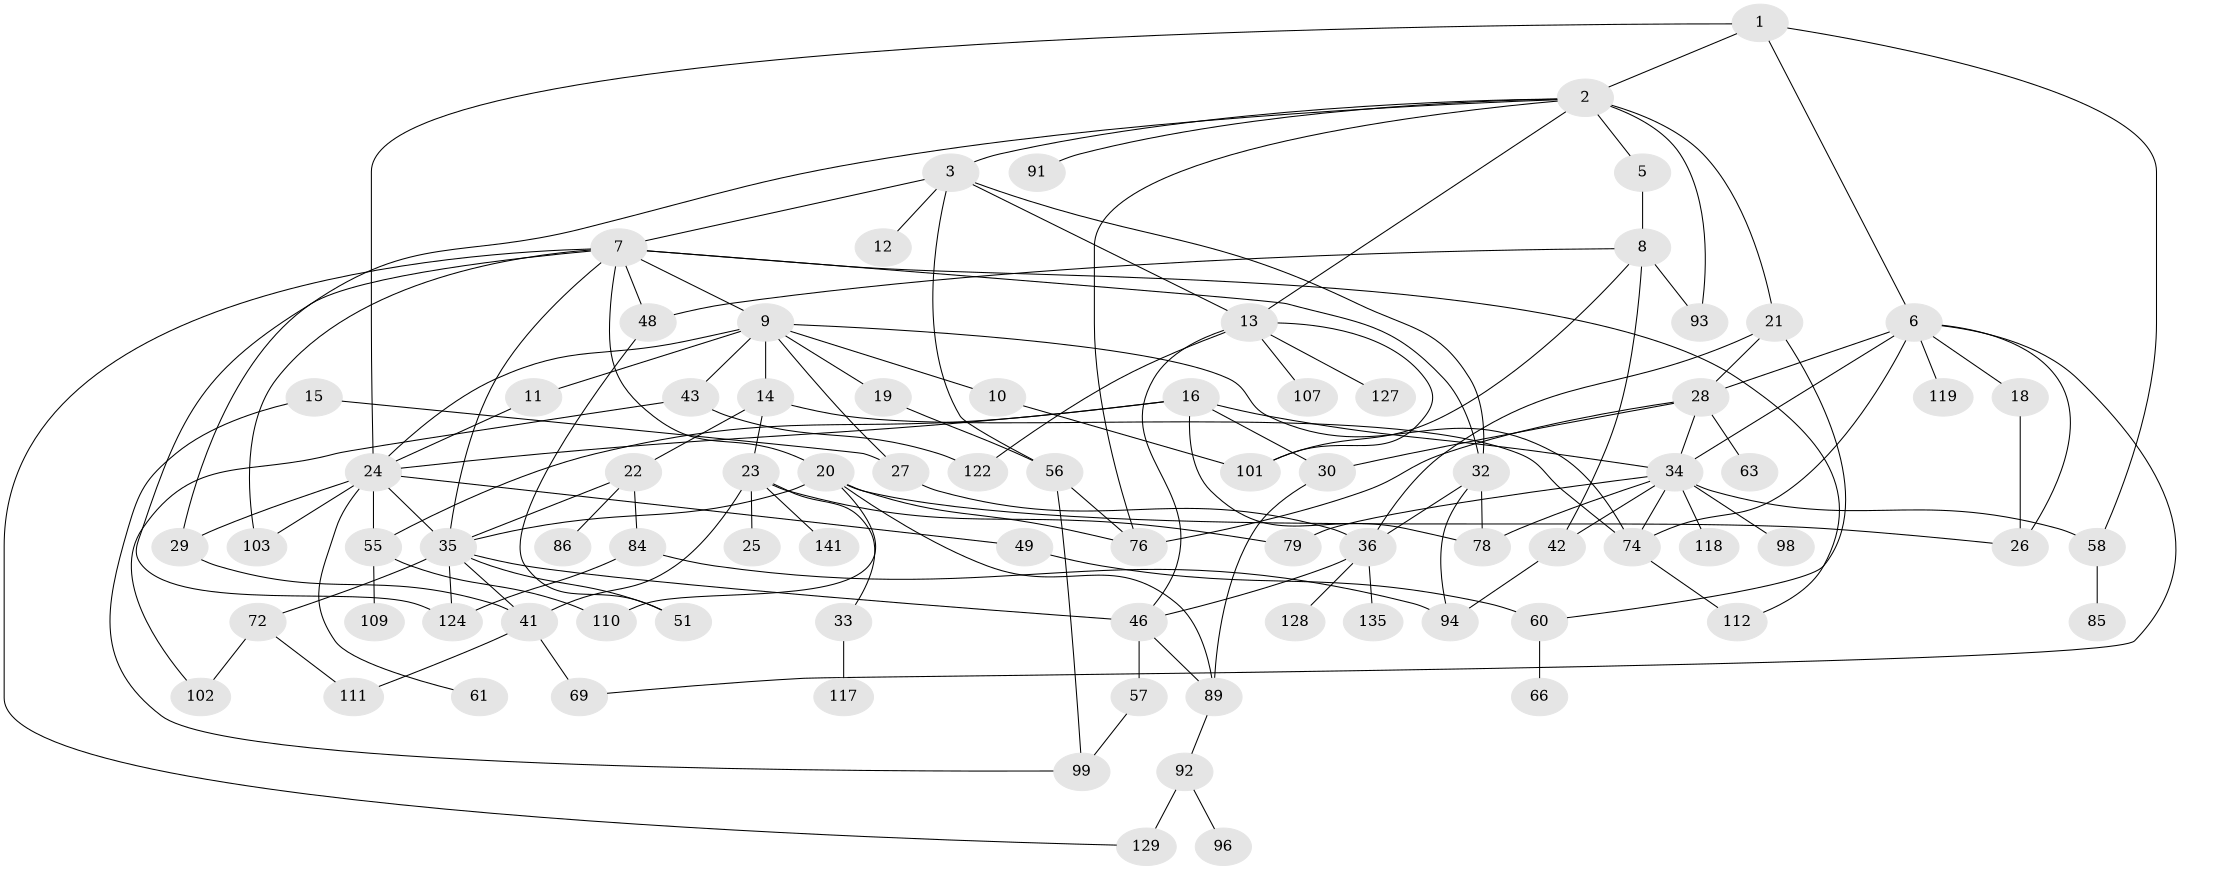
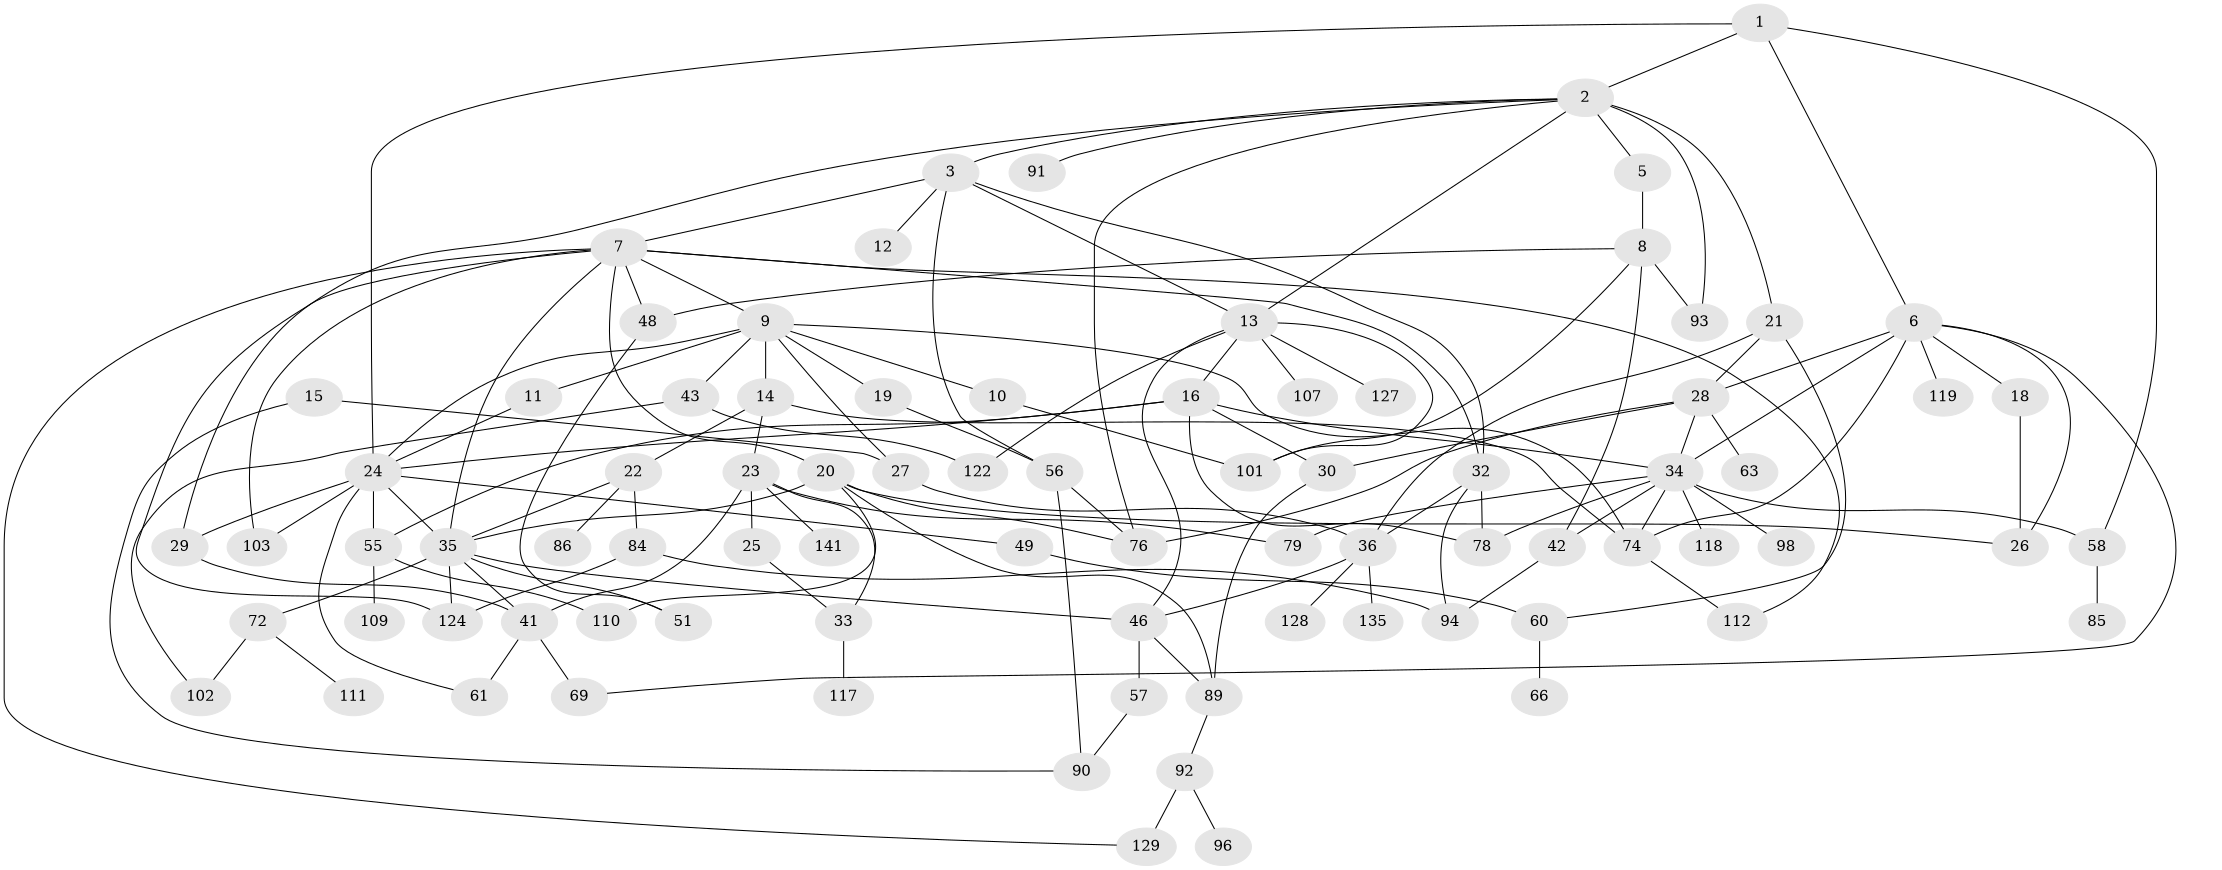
none -> (1220, 360)
none -> (797, 584)
(444, 661) -> (505, 660)
(1082, 772) -> (1082, 772)
